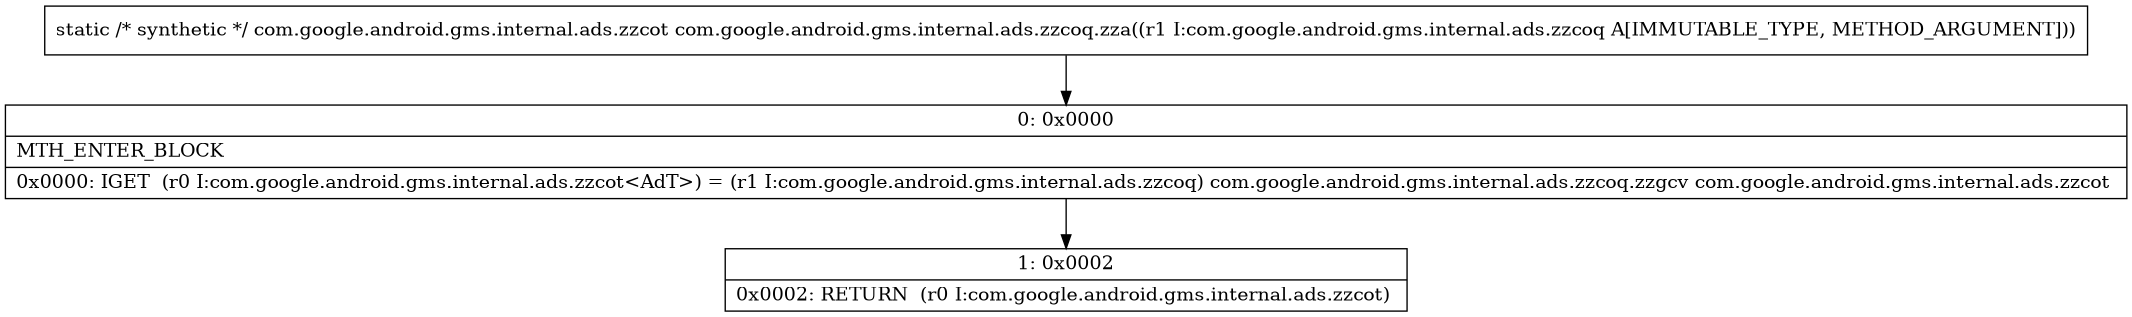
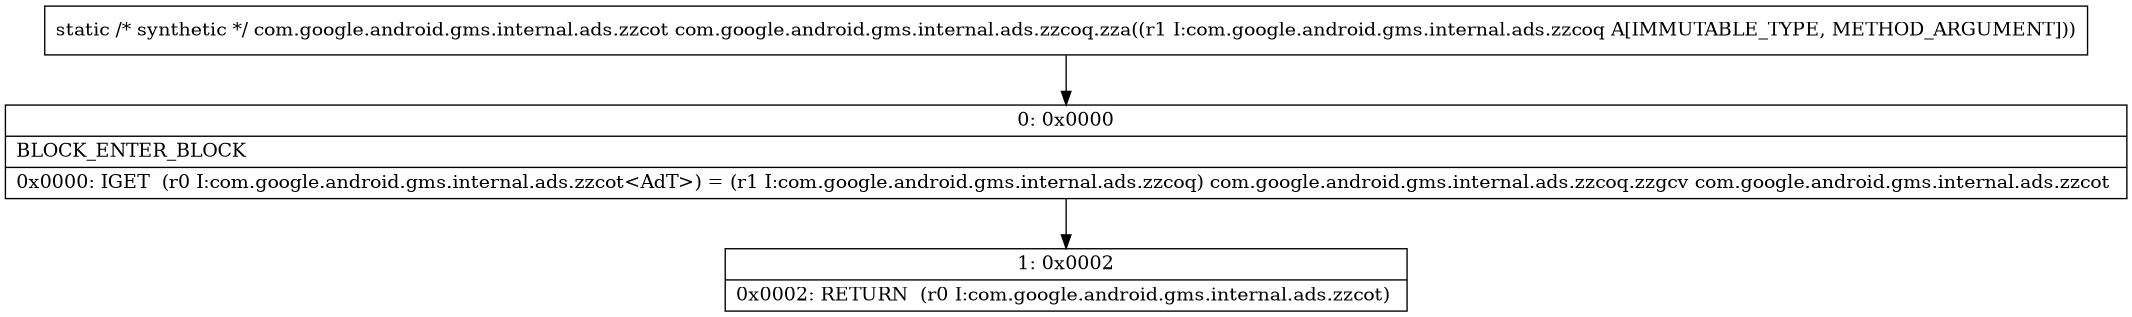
(121, 151) -> (131, 151)
